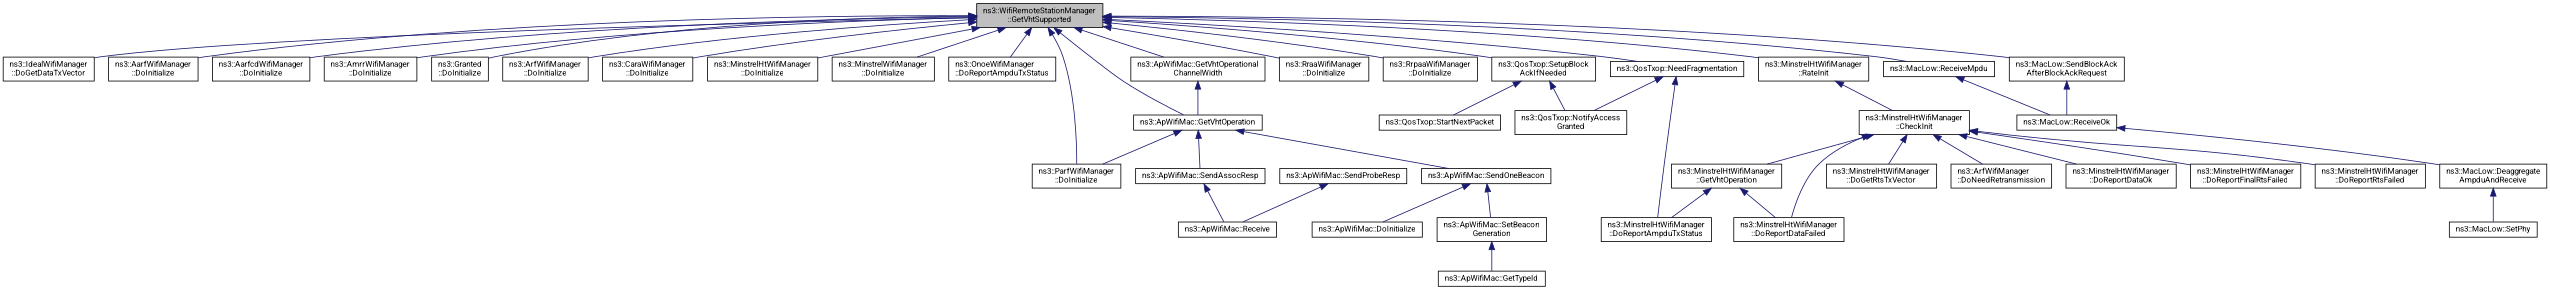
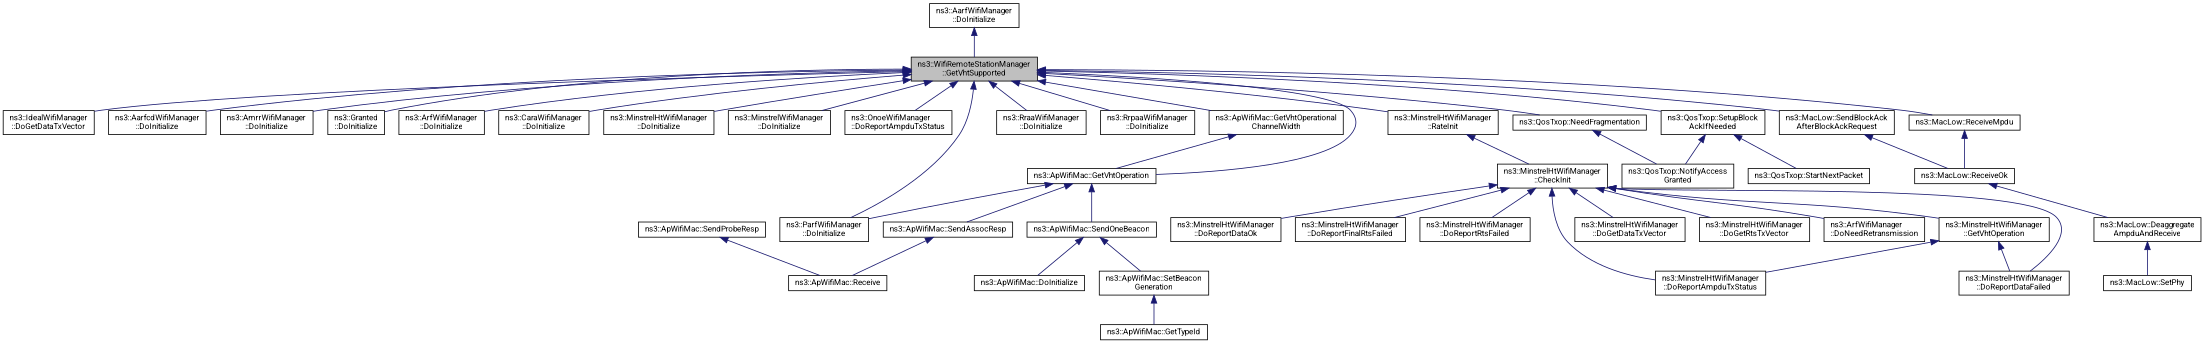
(641, 22) -> (974, 46)
(1666, 151) -> (1586, 257)
none -> (1630, 230)
